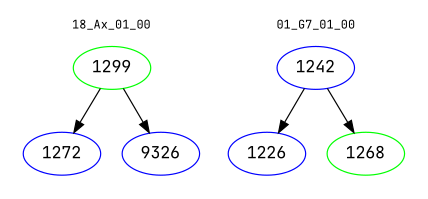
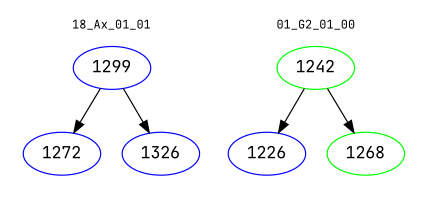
(112, 26) -> (112, 26)
(316, 26) -> (316, 26)
(112, 68) -> (112, 68)
(316, 68) -> (316, 68)
(161, 154) -> (161, 154)
